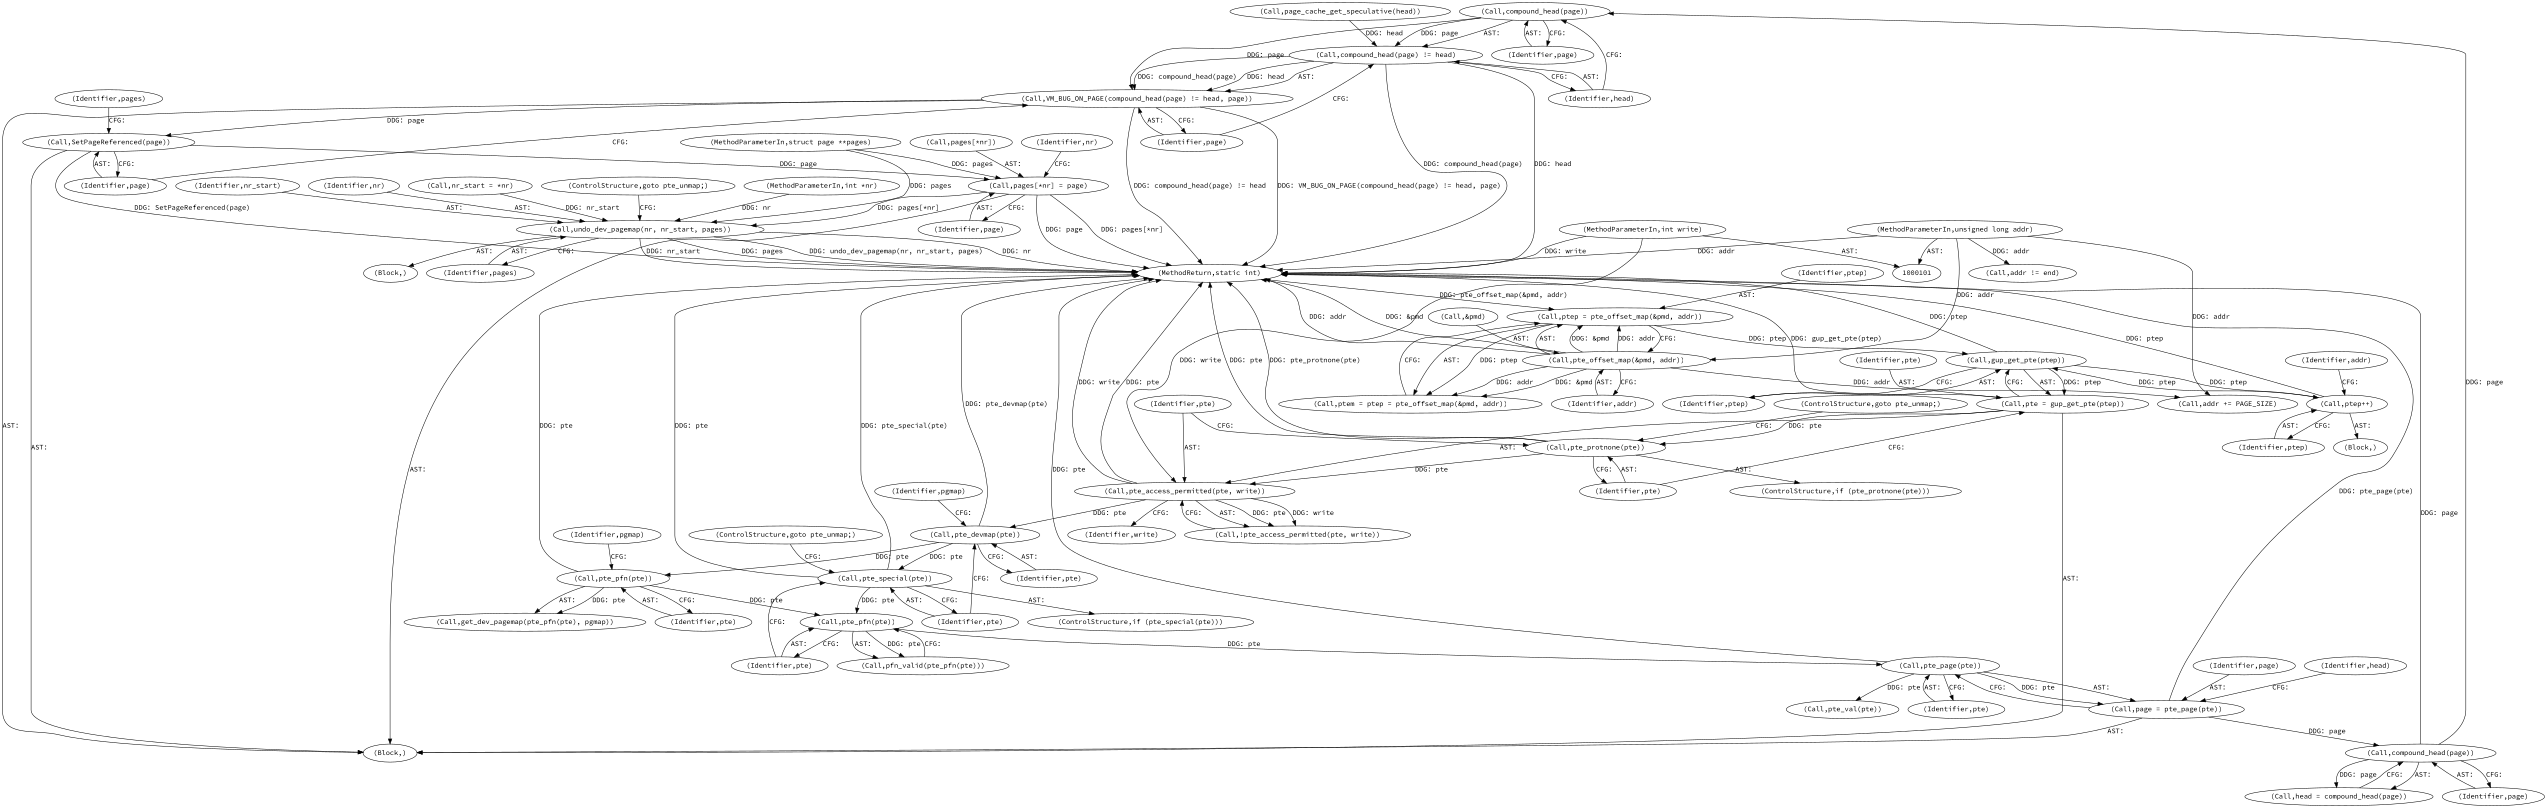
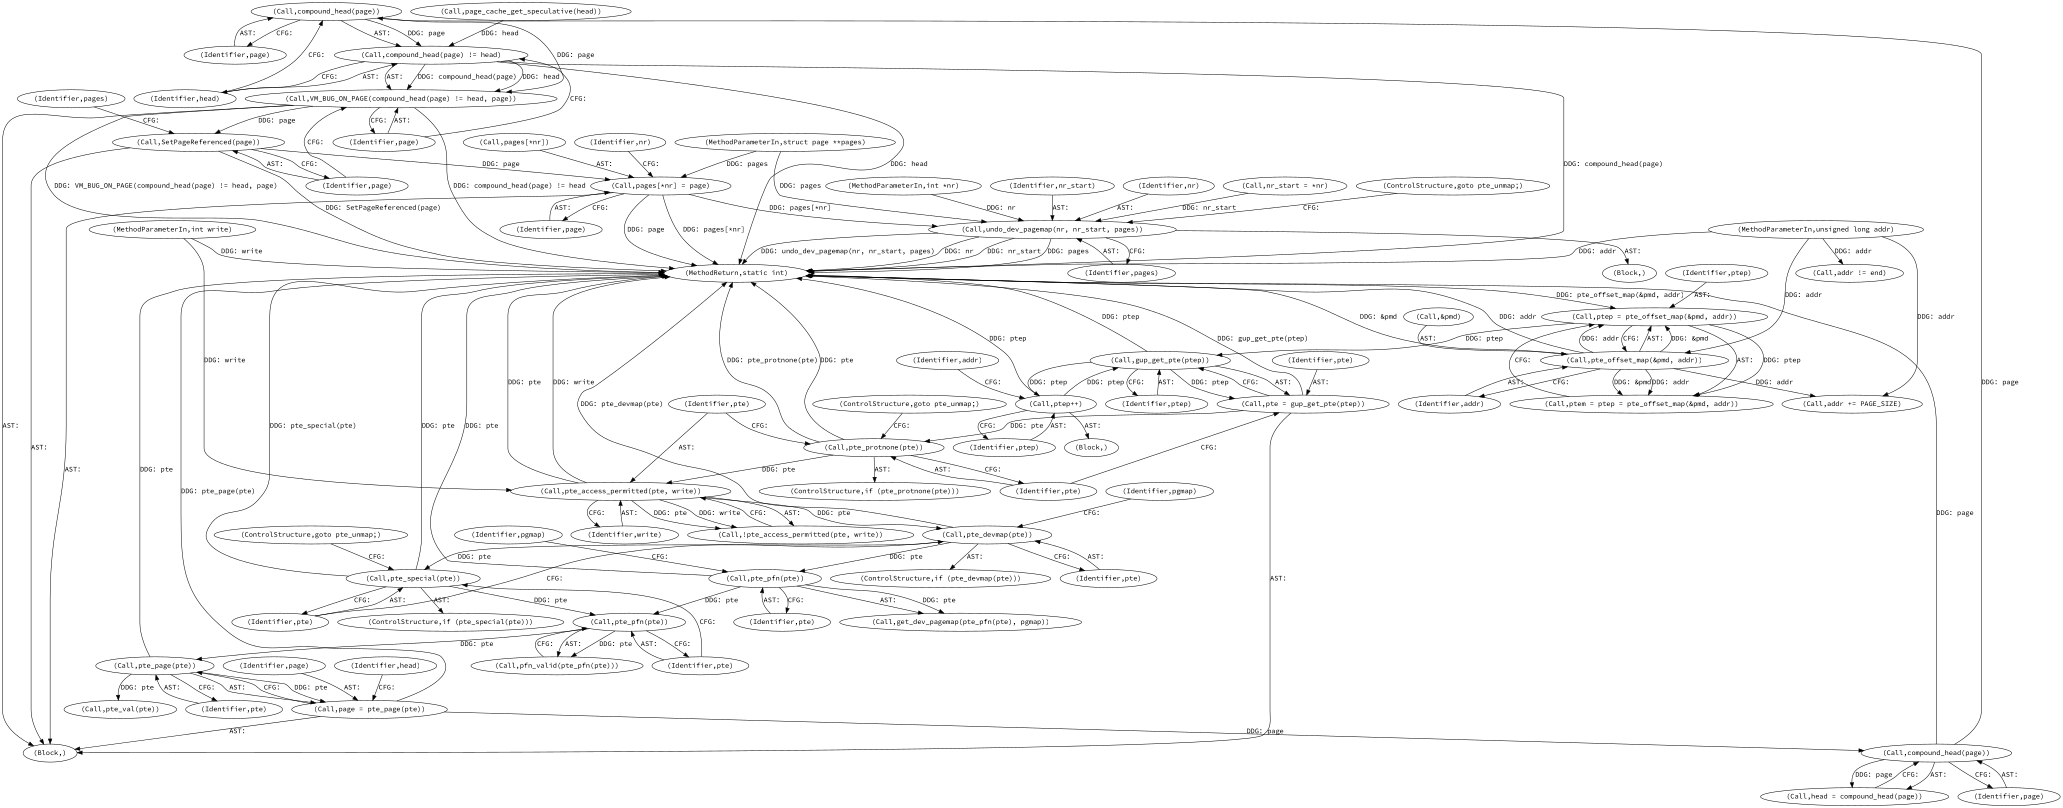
(1917, 273) -> none
(1615, 427) -> (621, 516)
none -> (941, 579)
